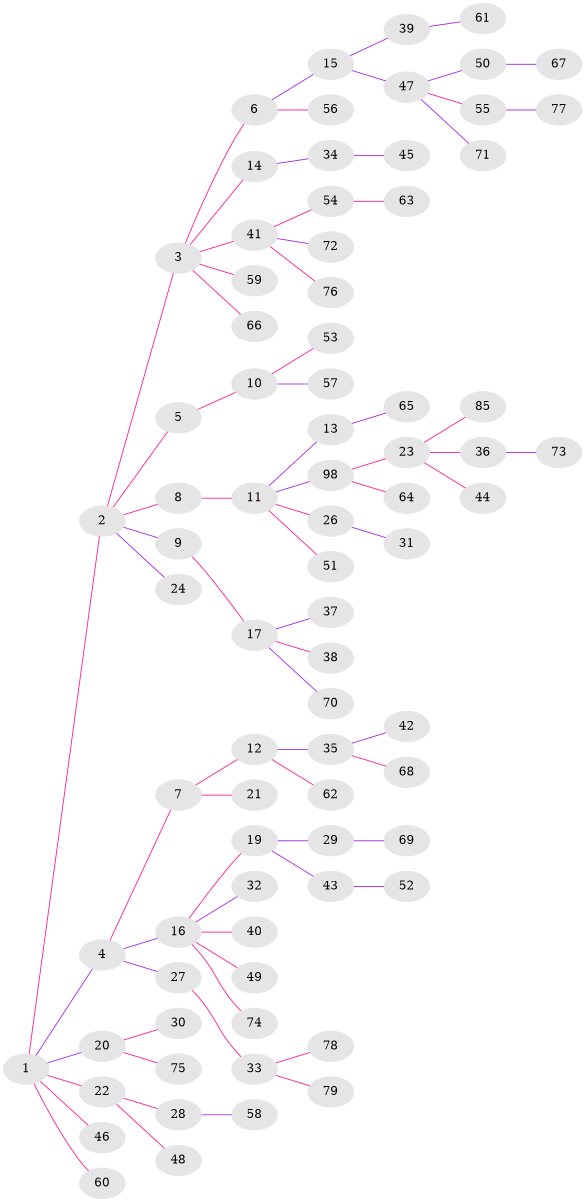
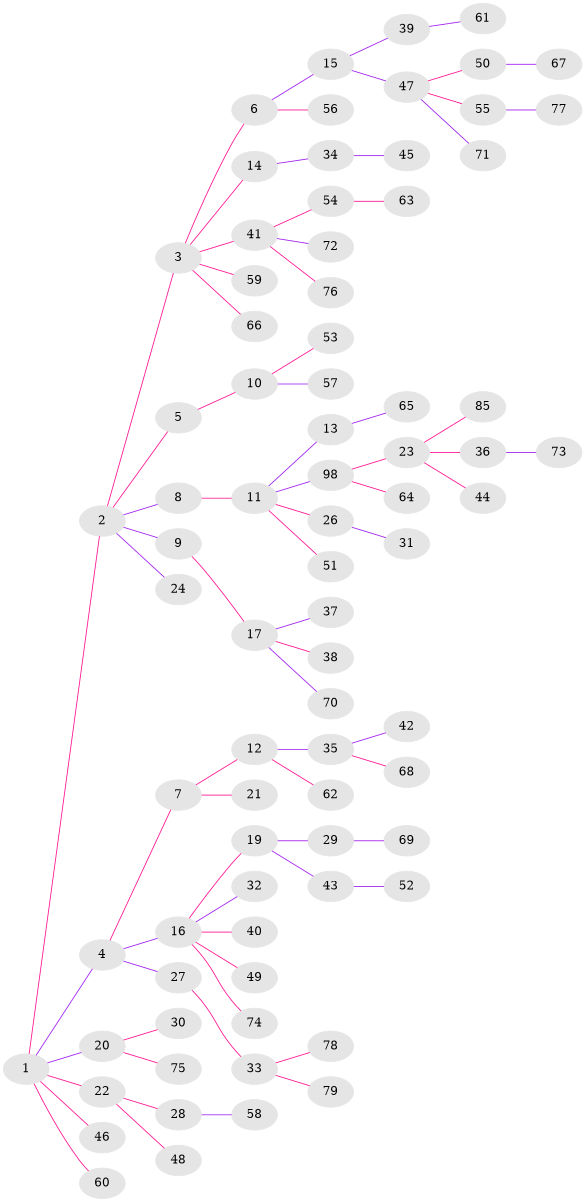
(445, 76) -> (445, 76)
(141, 510) -> (141, 510)
